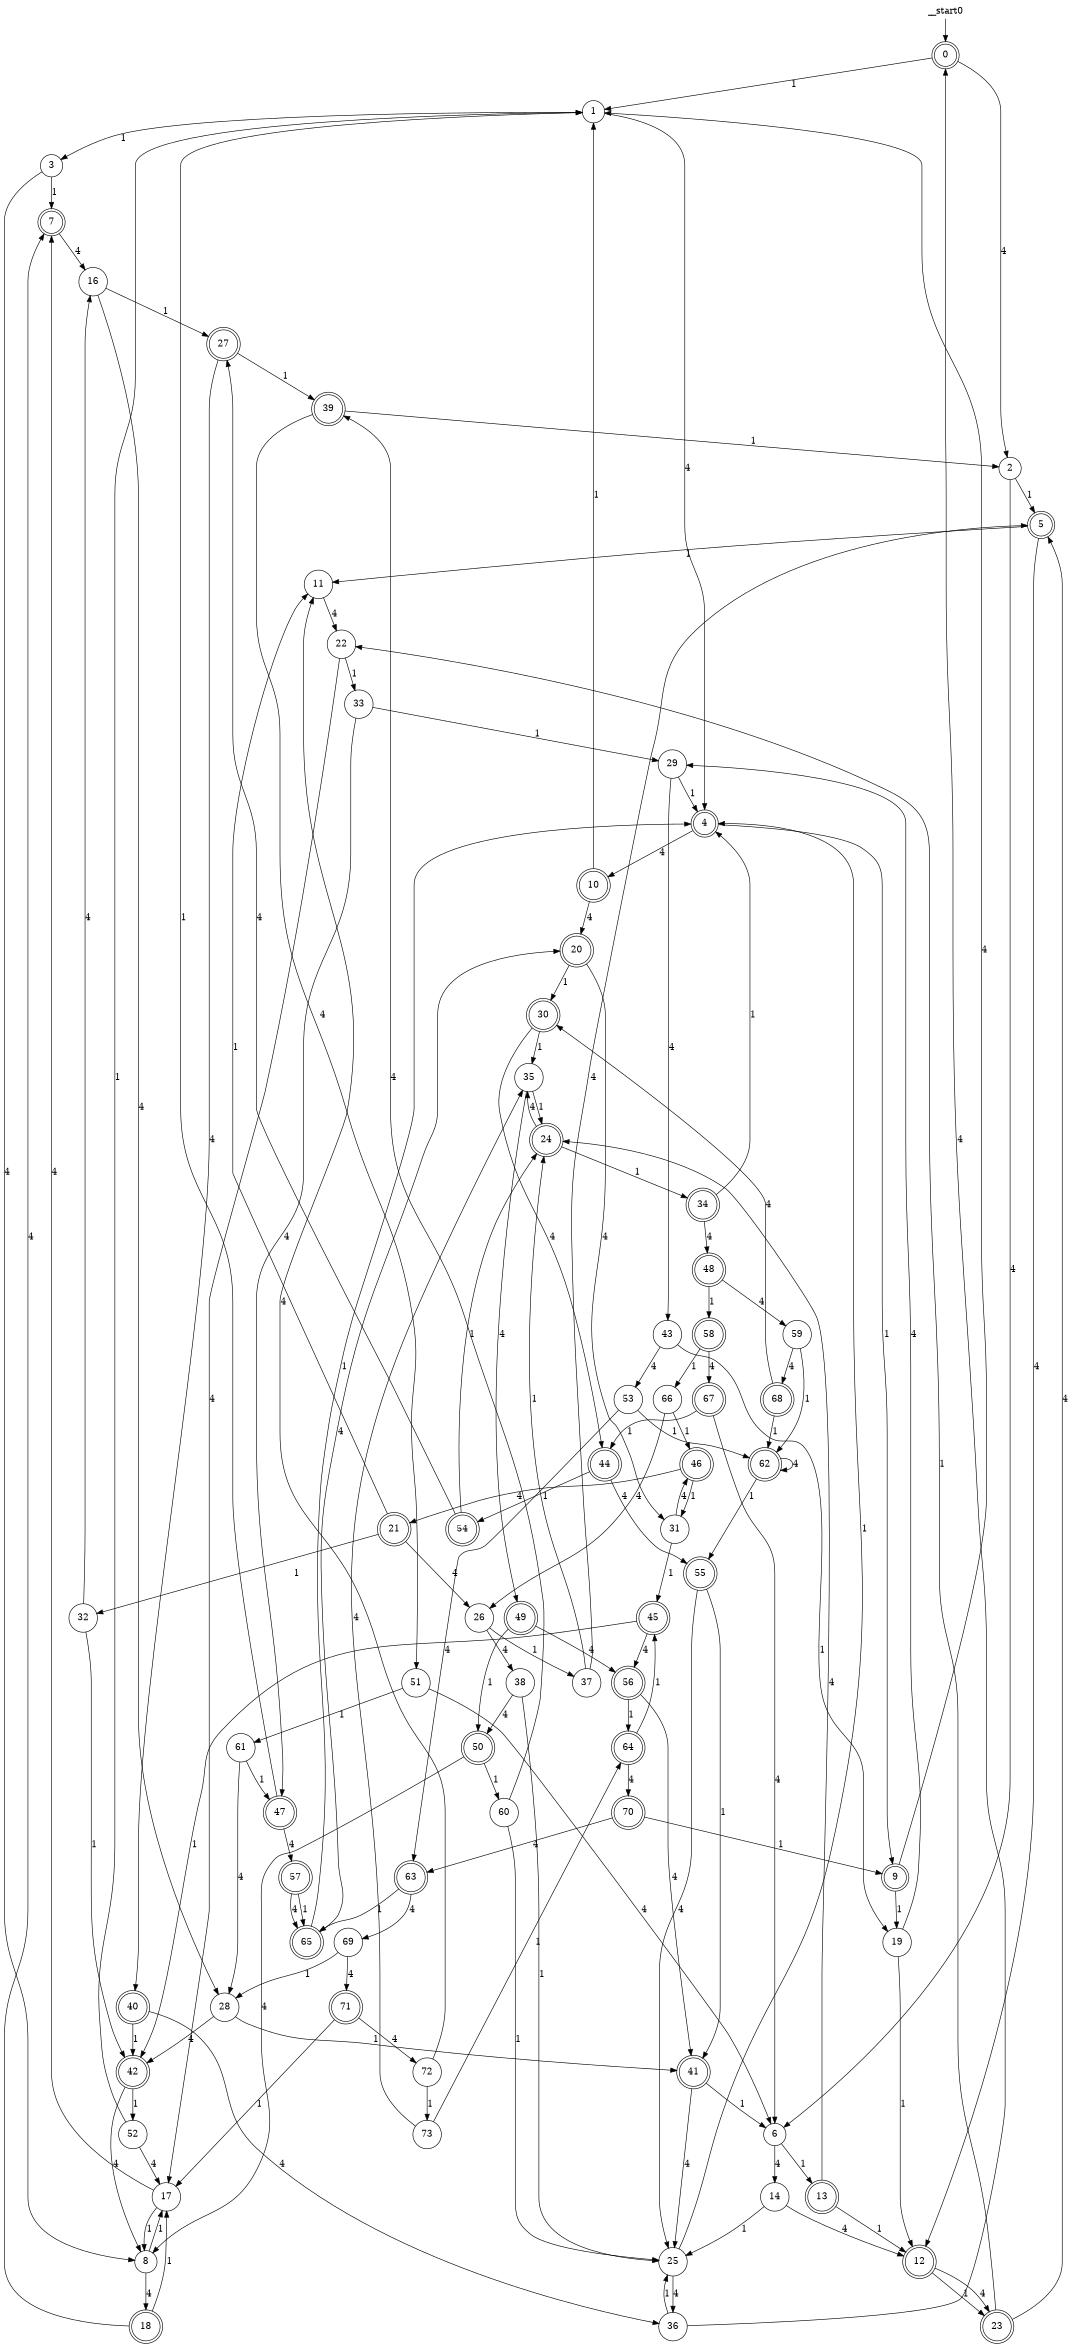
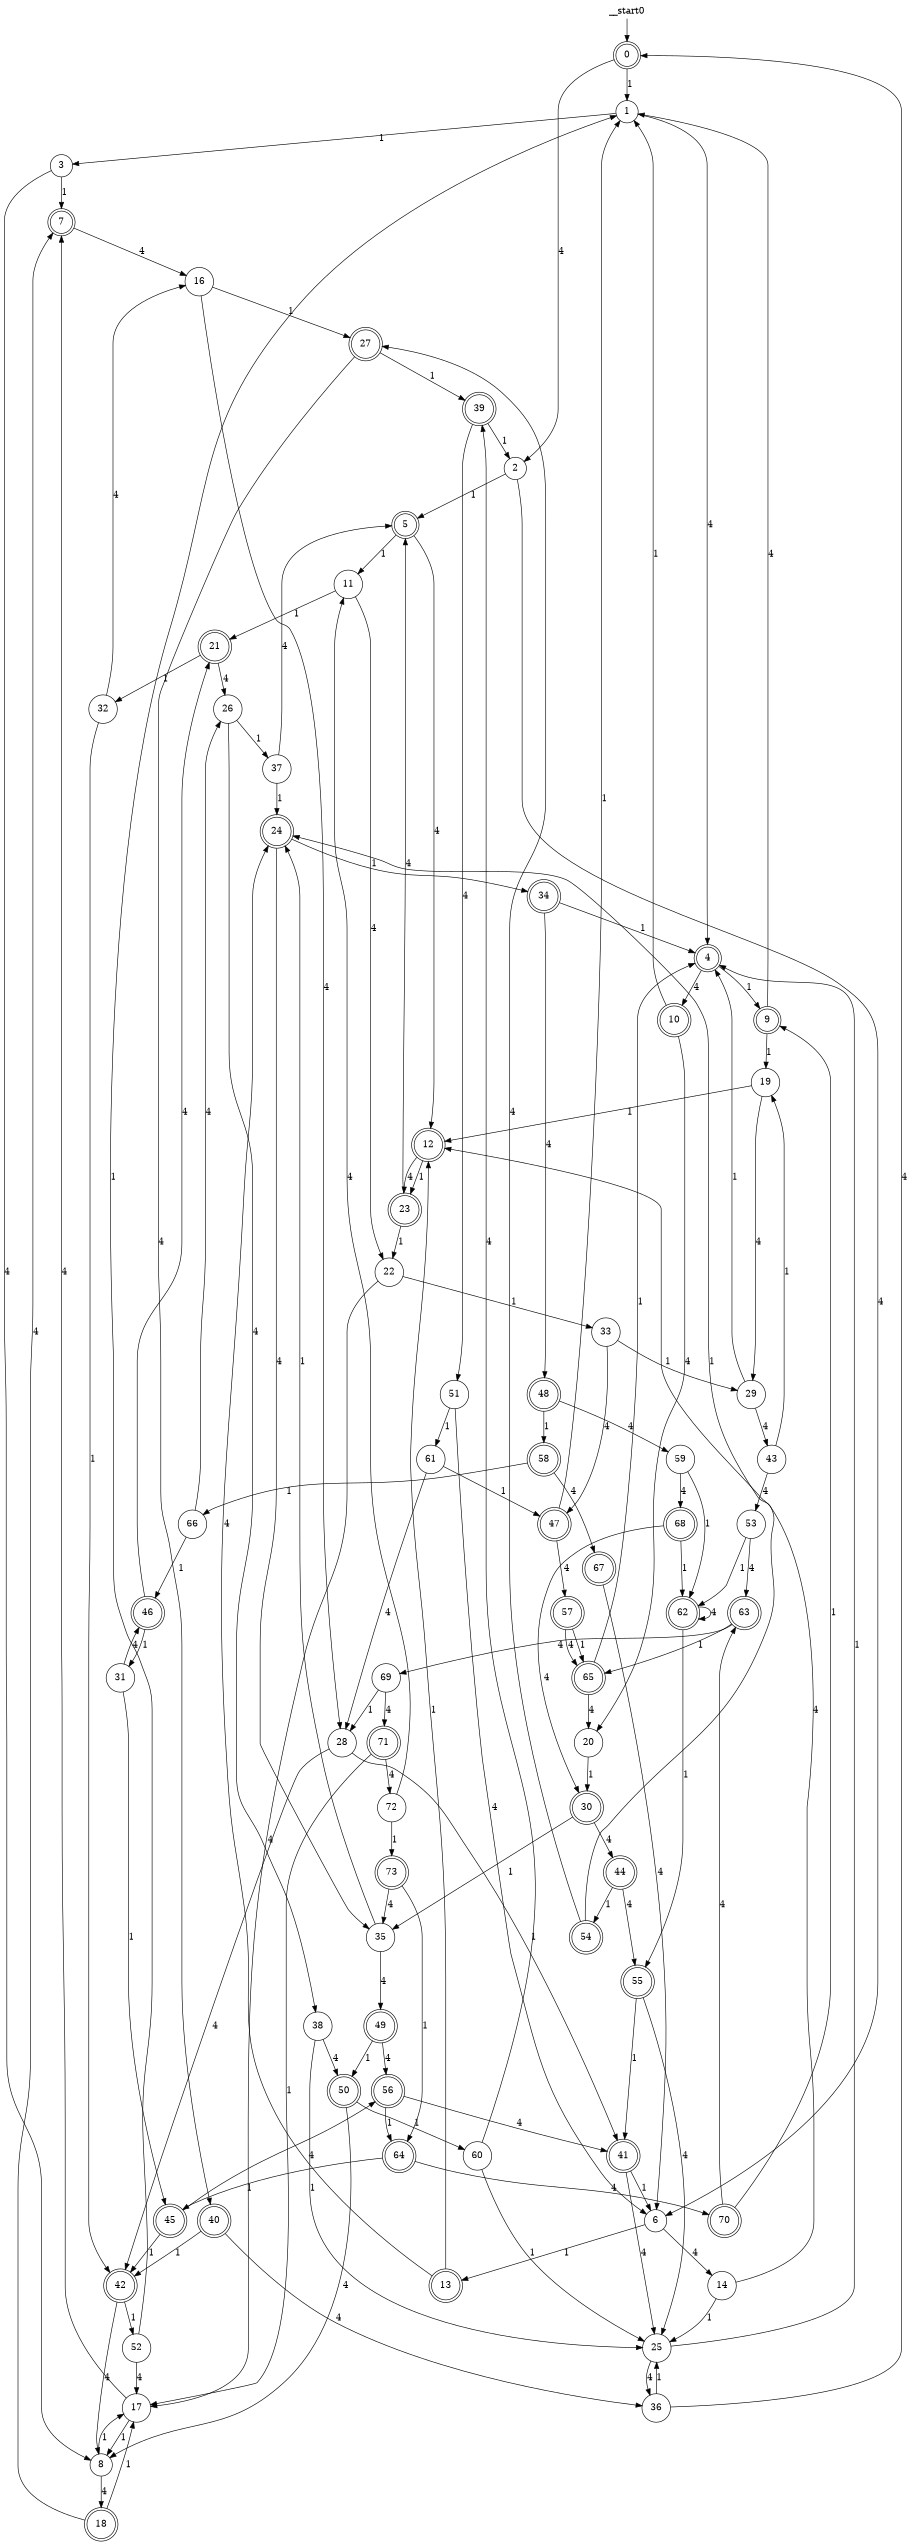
(577, 950) -> (589, 1743)
(233, 1067) -> (288, 613)
(600, 1245) -> none
(654, 1420) -> none
(427, 2135) -> (392, 1873)
